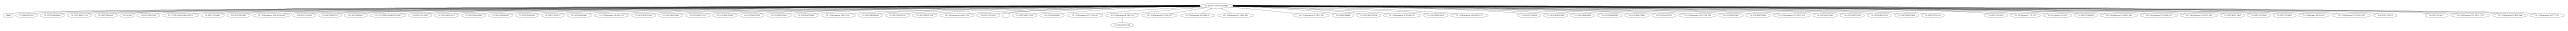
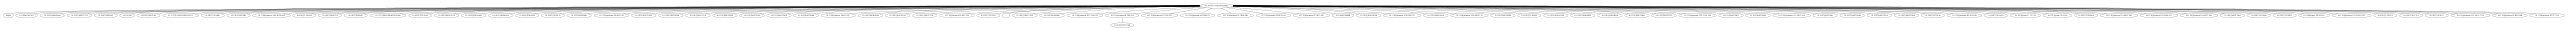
none -> (1273, 15)
none -> (1503, 15)
none -> (1964, 15)
none -> (2411, 15)
